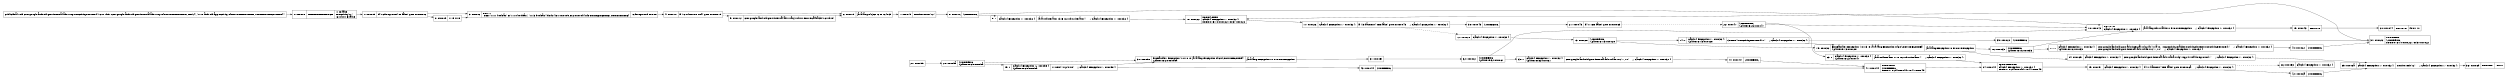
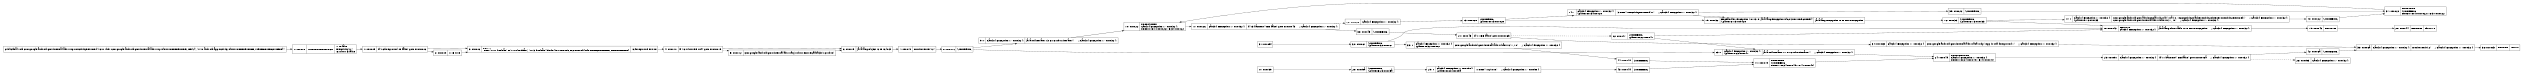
(1539, 10) -> (1343, 53)
(2013, 57) -> (1690, 44)
(1216, 59) -> none
